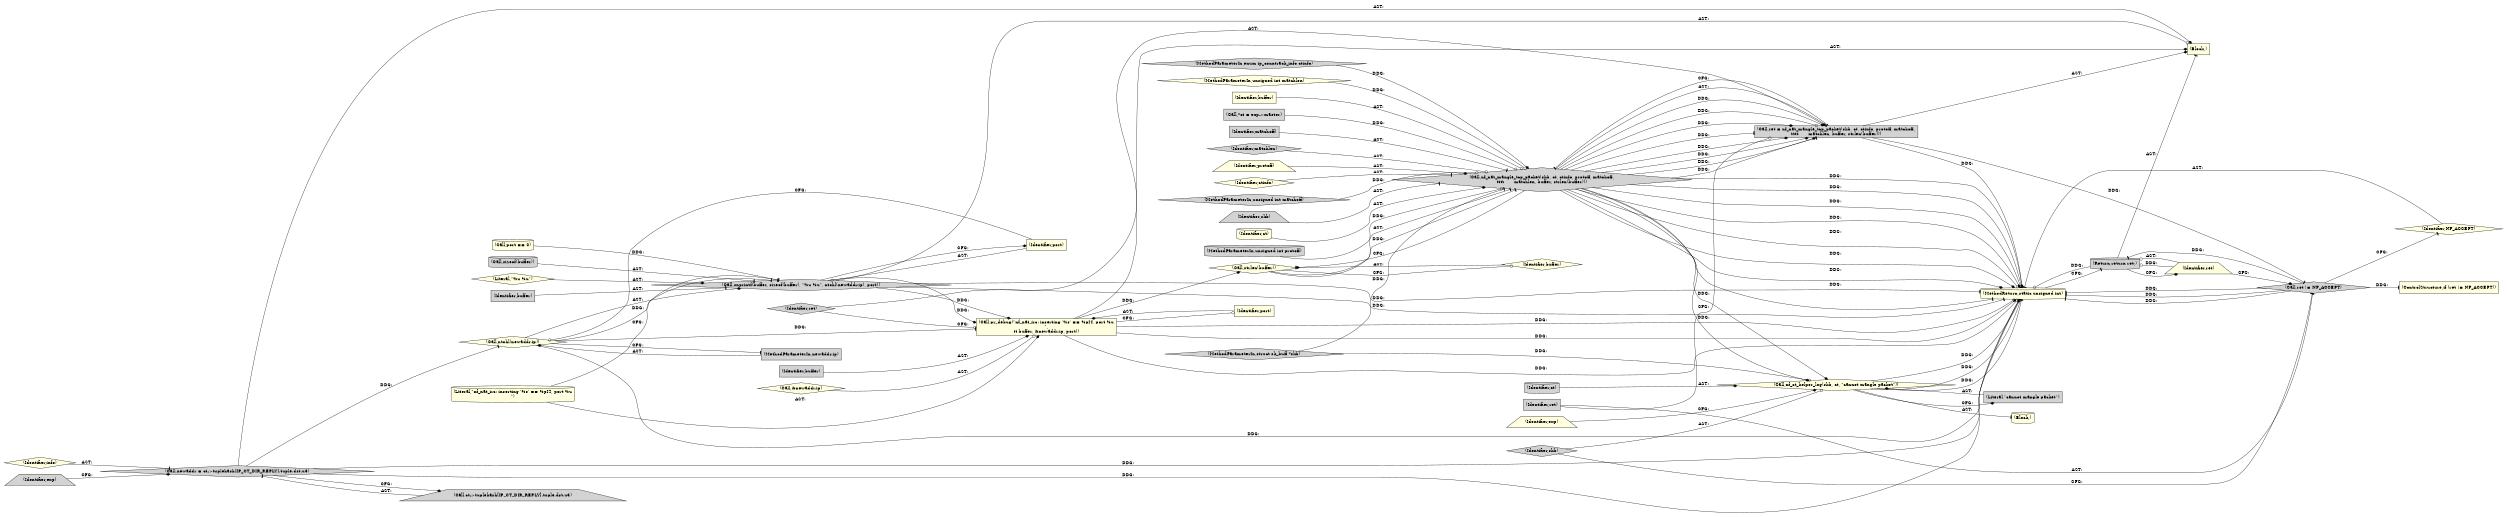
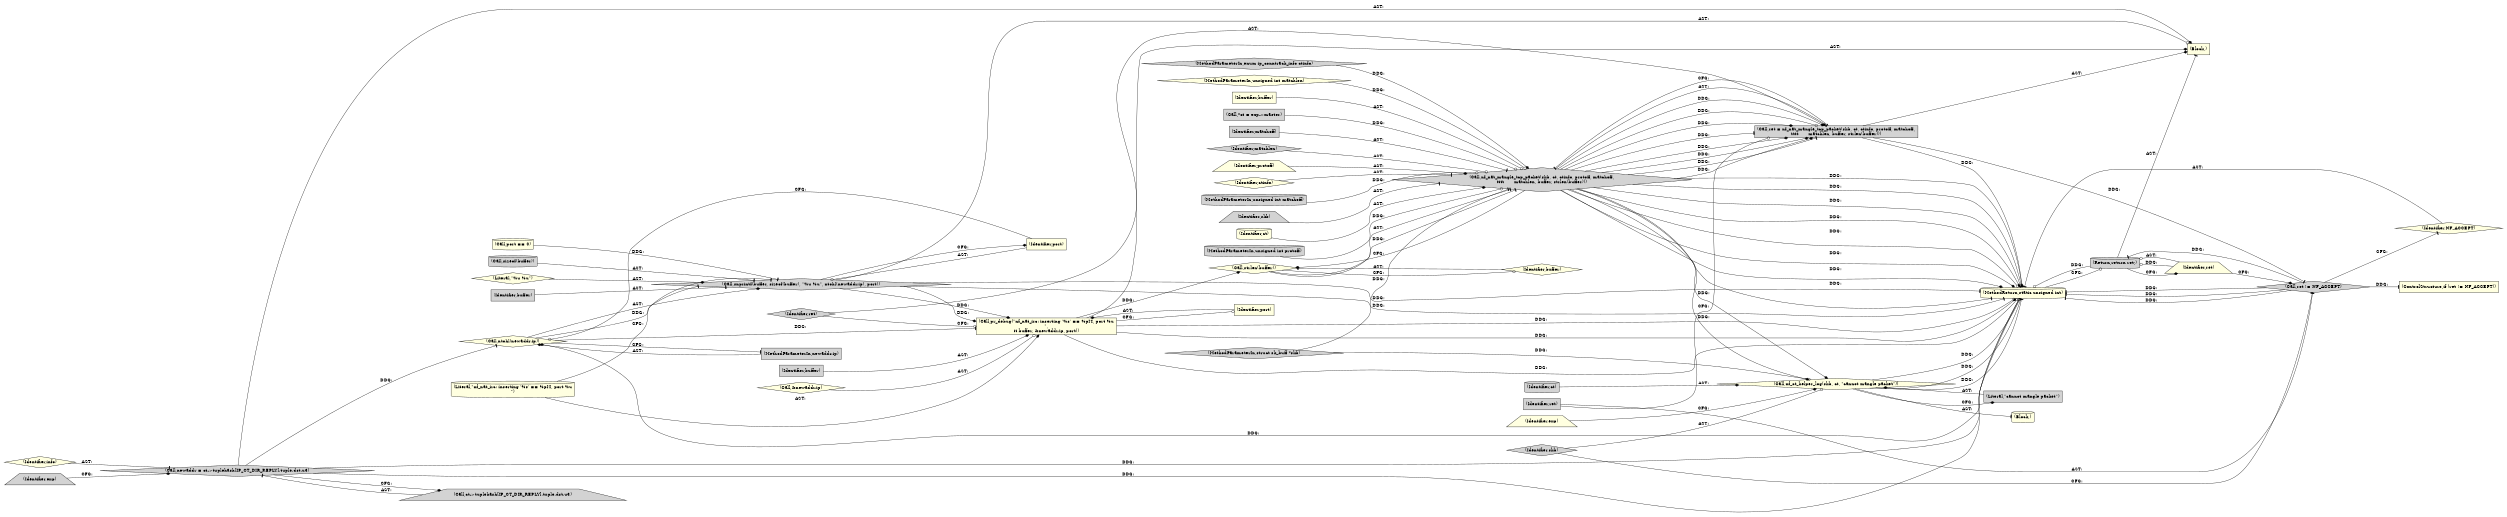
(1254, 200) -> (1254, 200)
(2073, 280) -> (2072, 279)
(1299, 436) -> (1304, 436)
